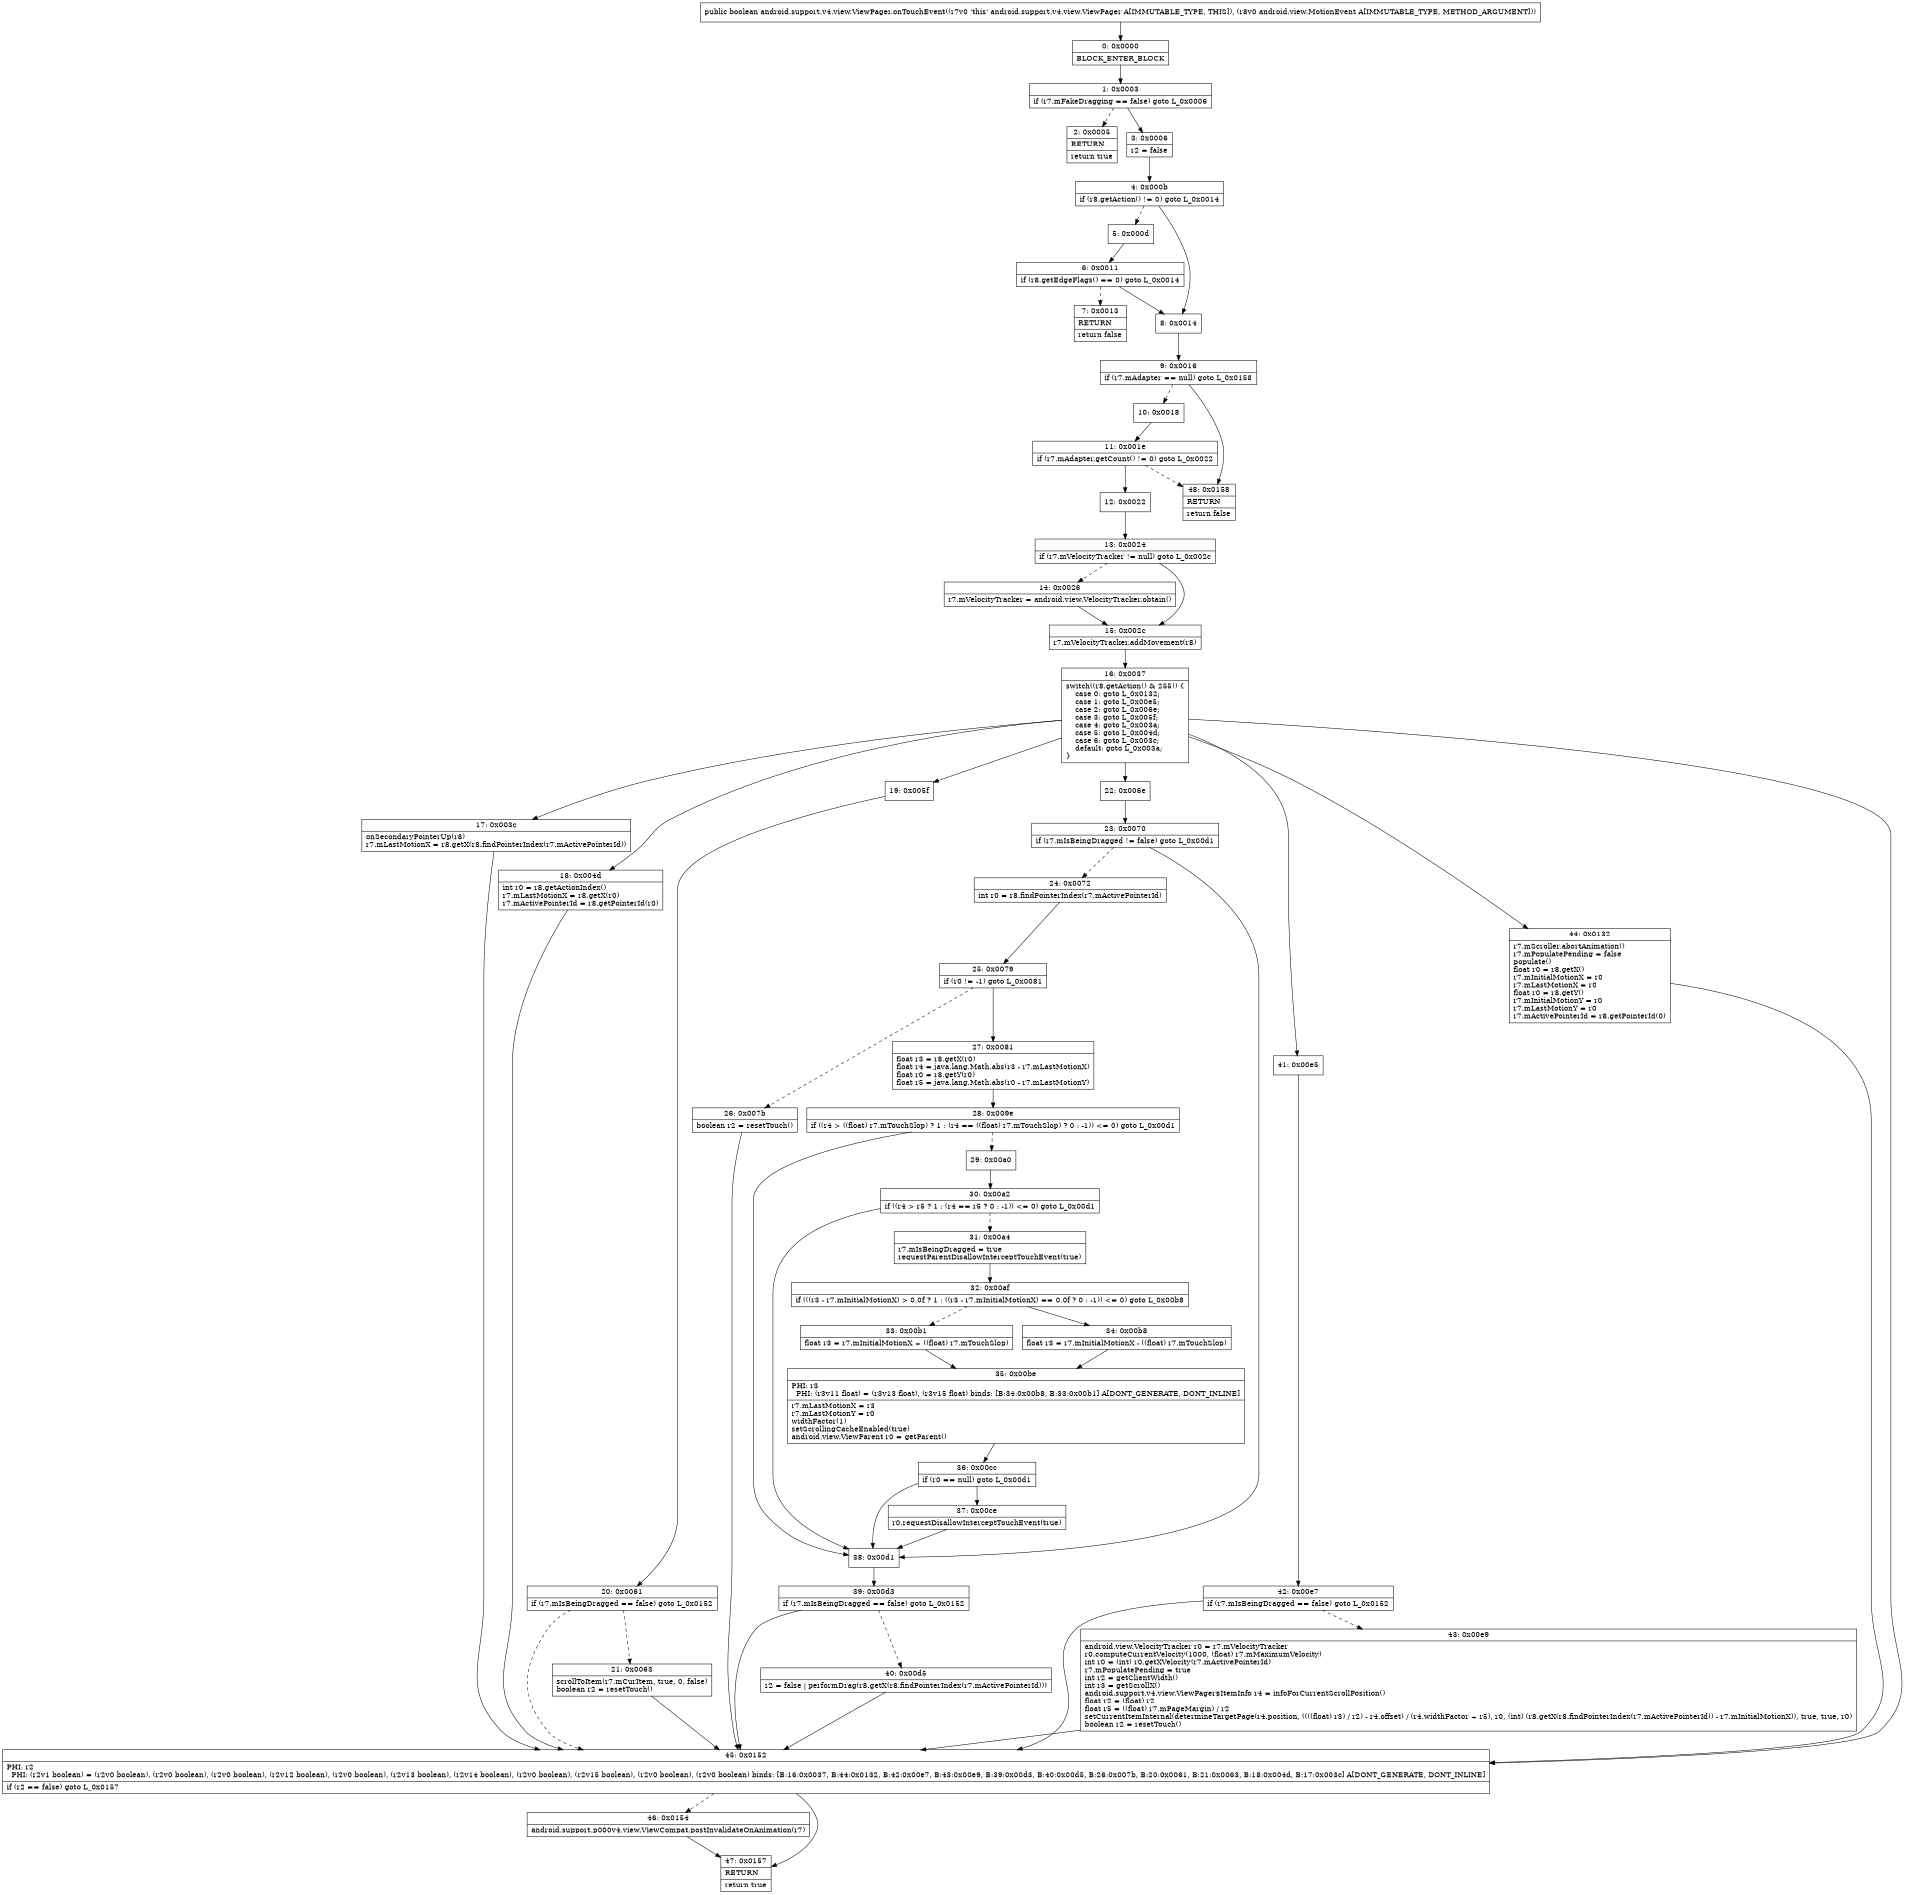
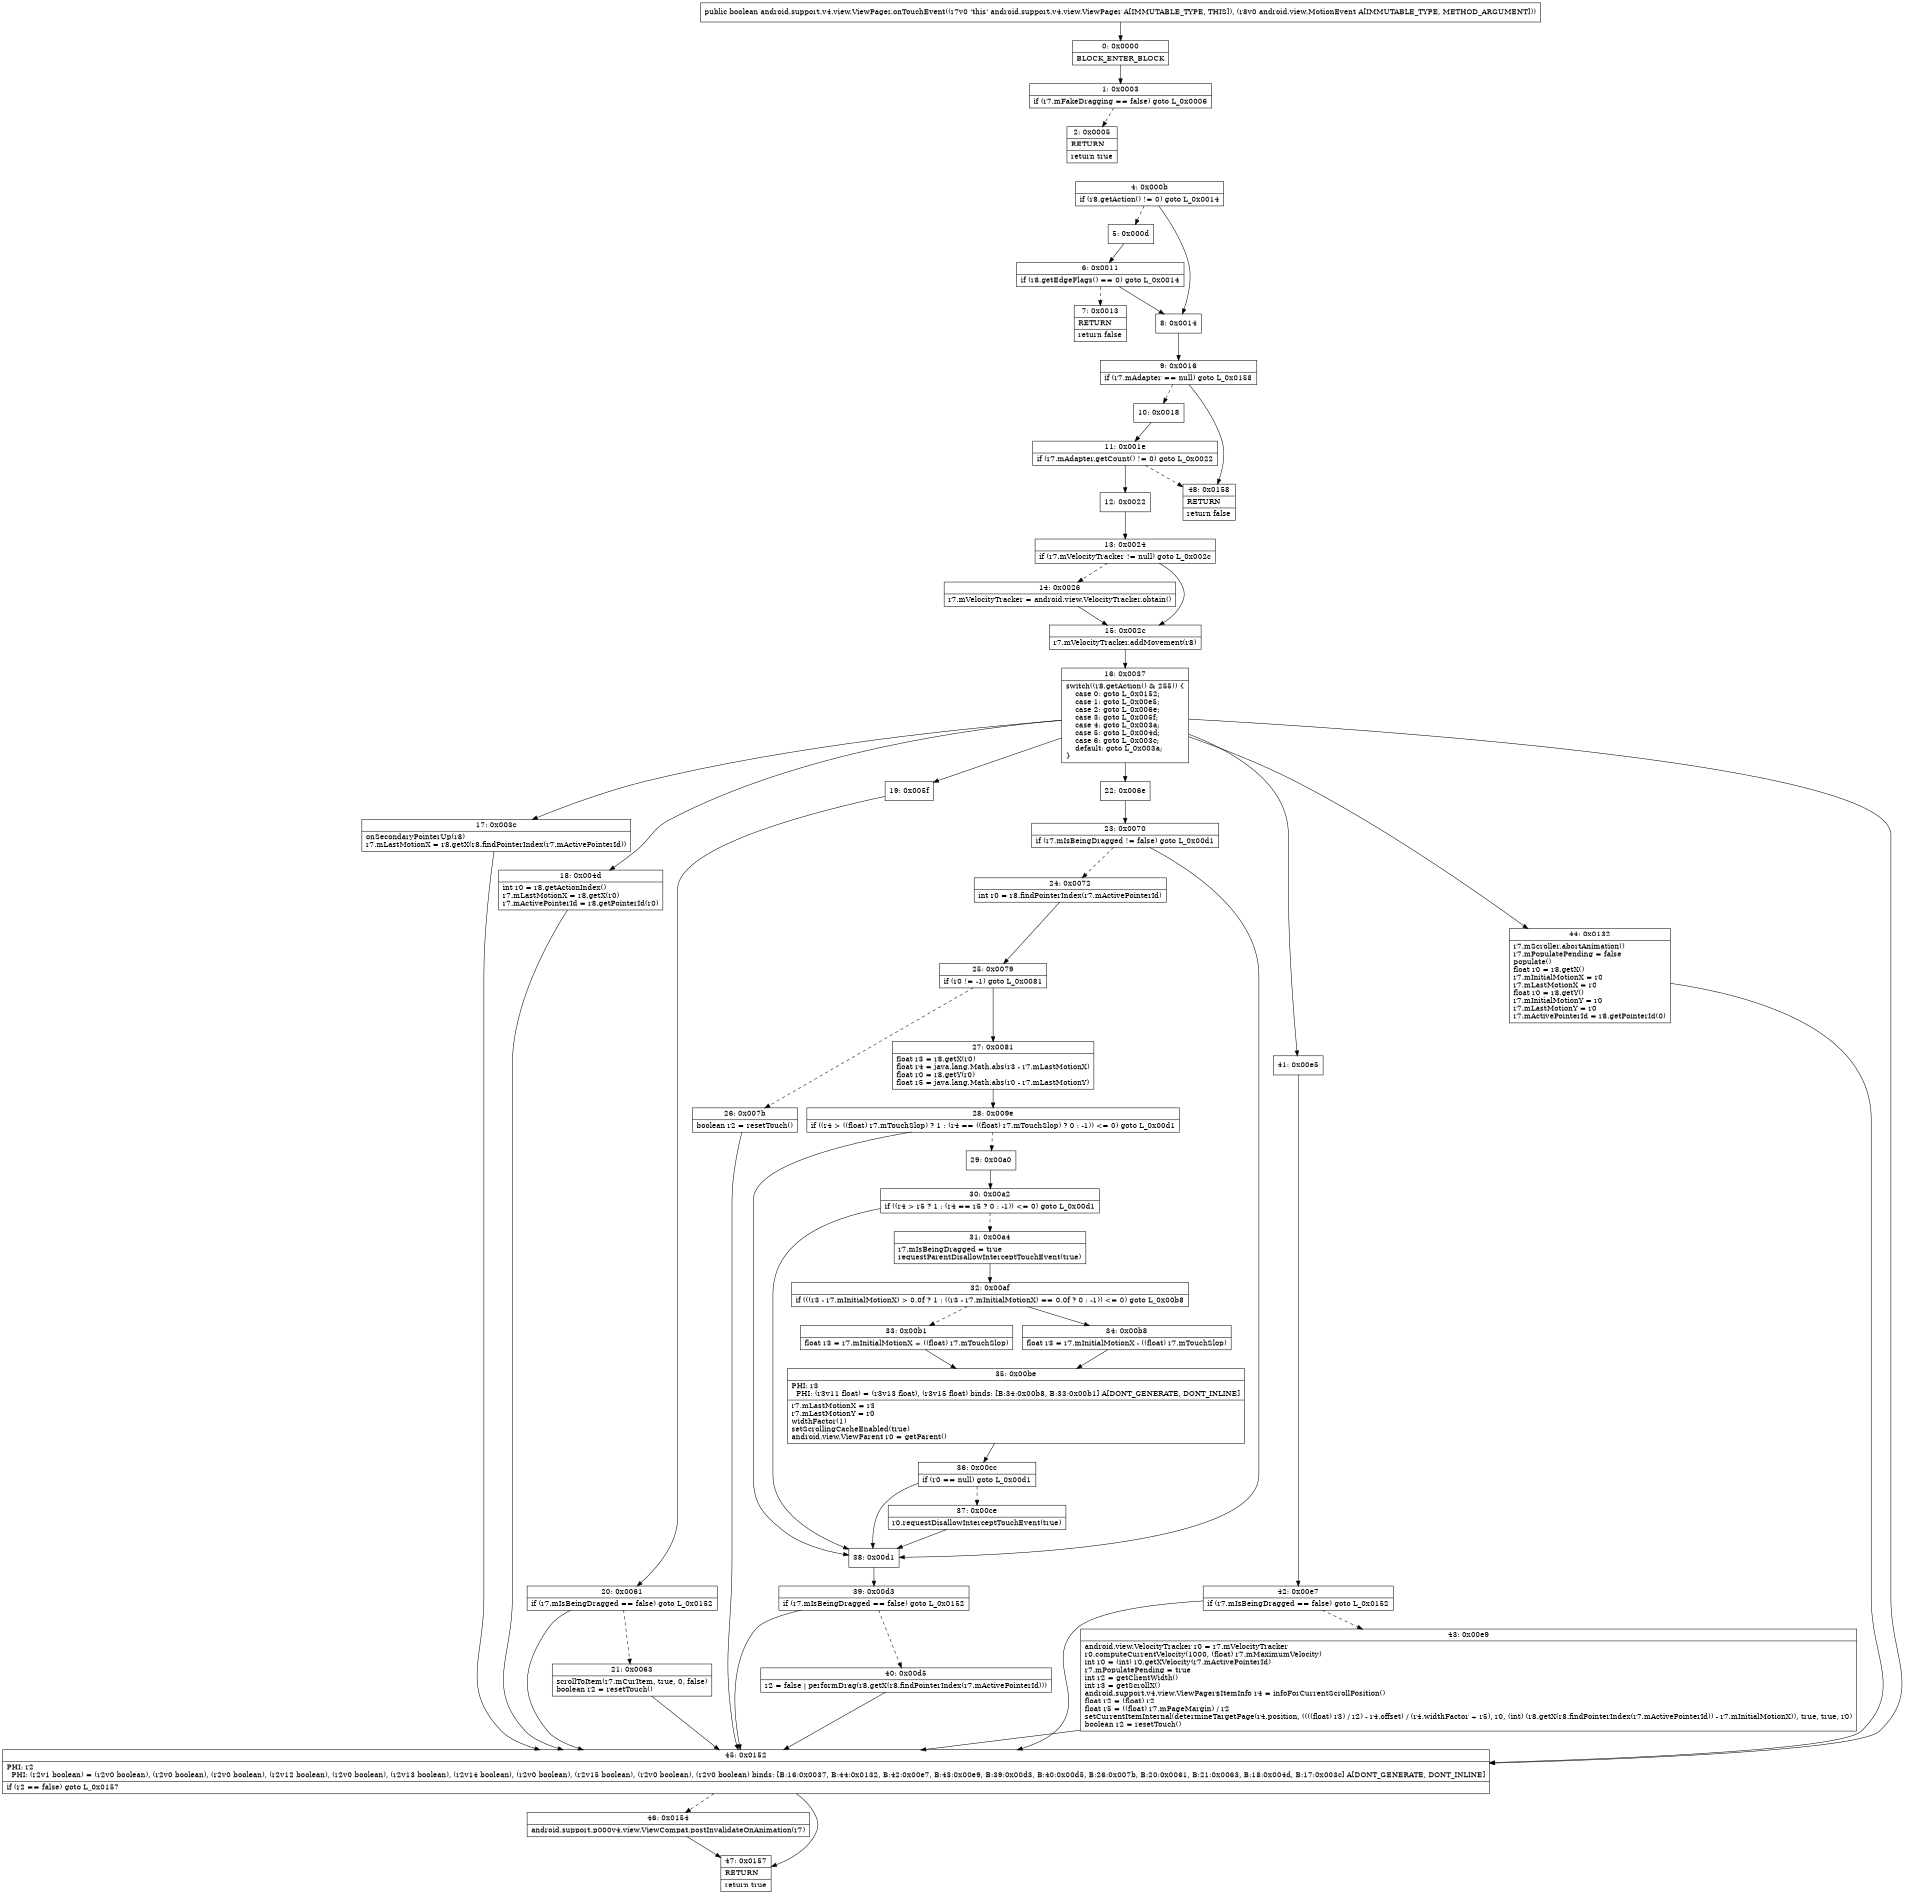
(1150, 145) -> none
(1113, 694) -> (1113, 694)
(977, 1493) -> (977, 1493)
(527, 1683) -> (527, 1683)
